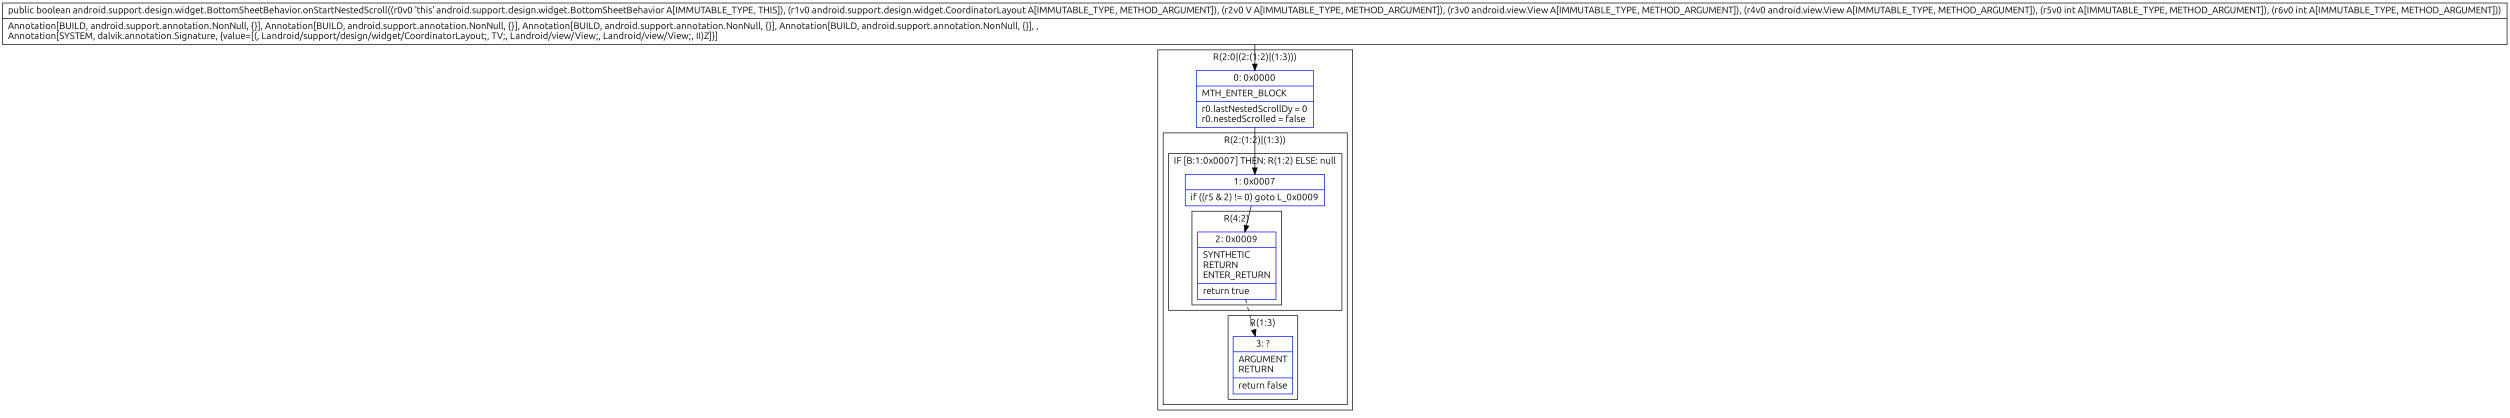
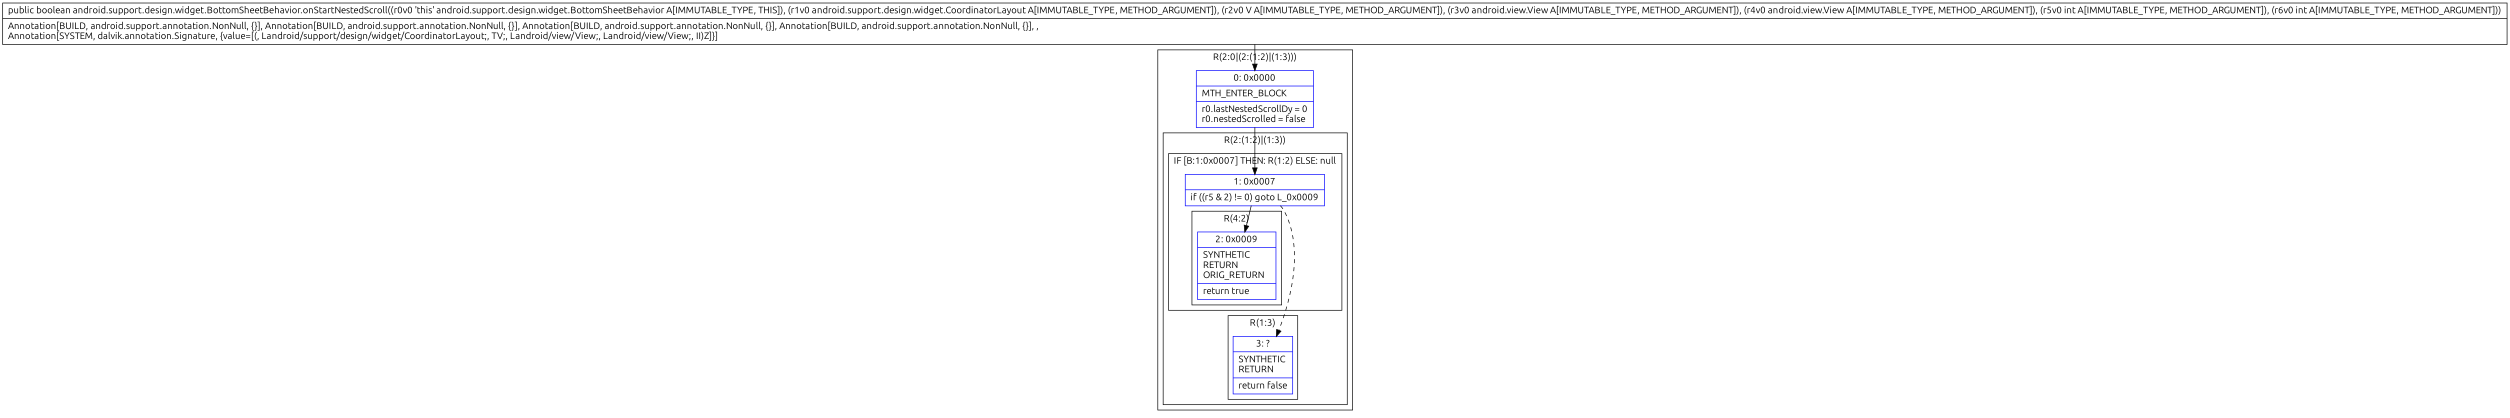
(1237, 275) -> (1234, 275)
(1251, 320) -> (1294, 268)
(1263, 359) -> (1262, 359)
